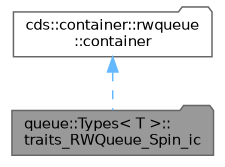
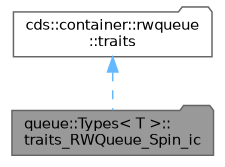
(113, 34) -> (113, 34)
